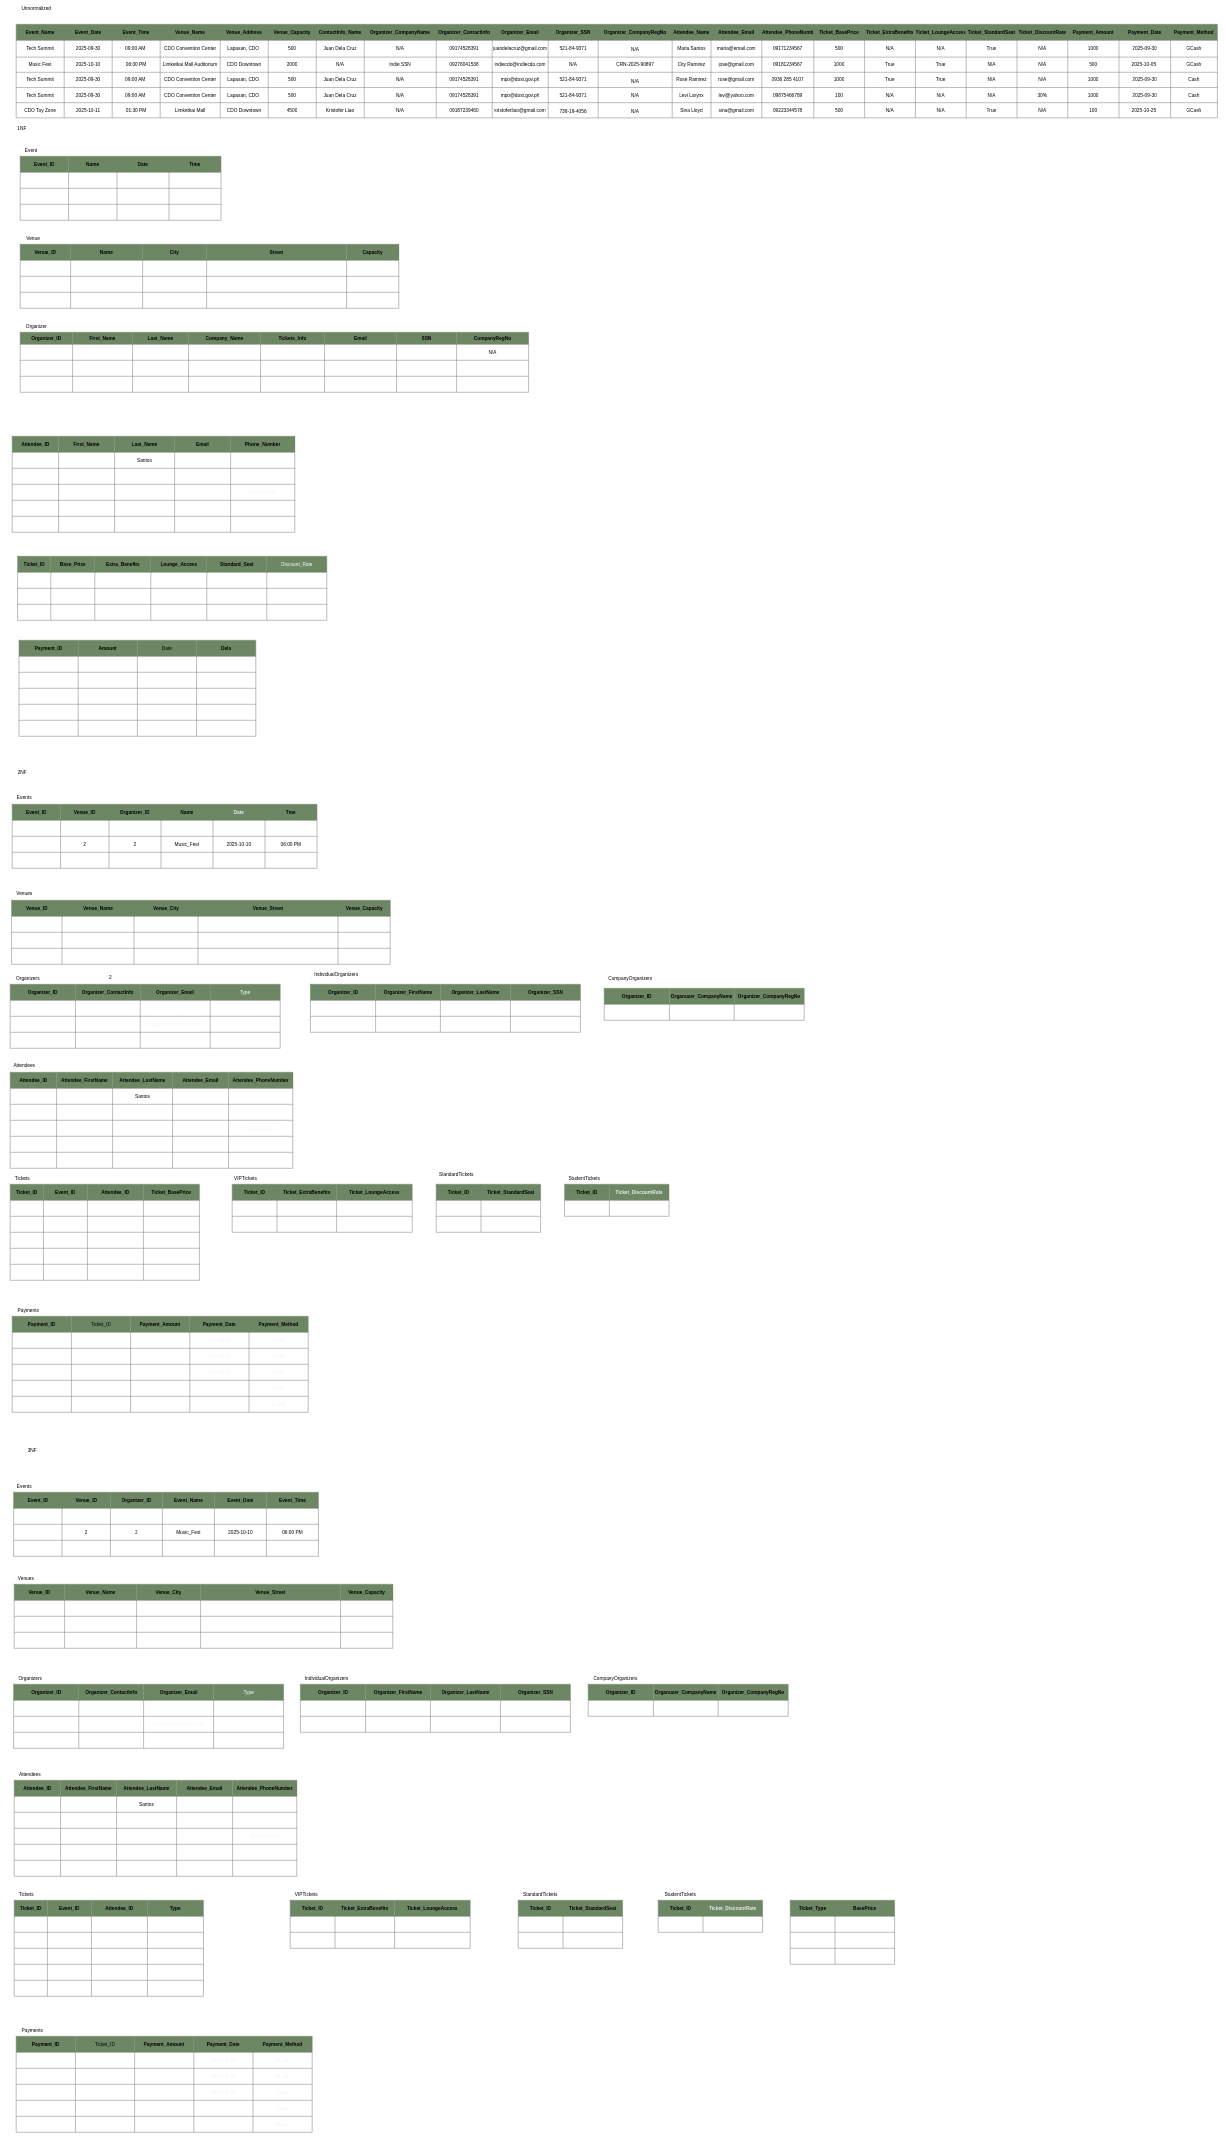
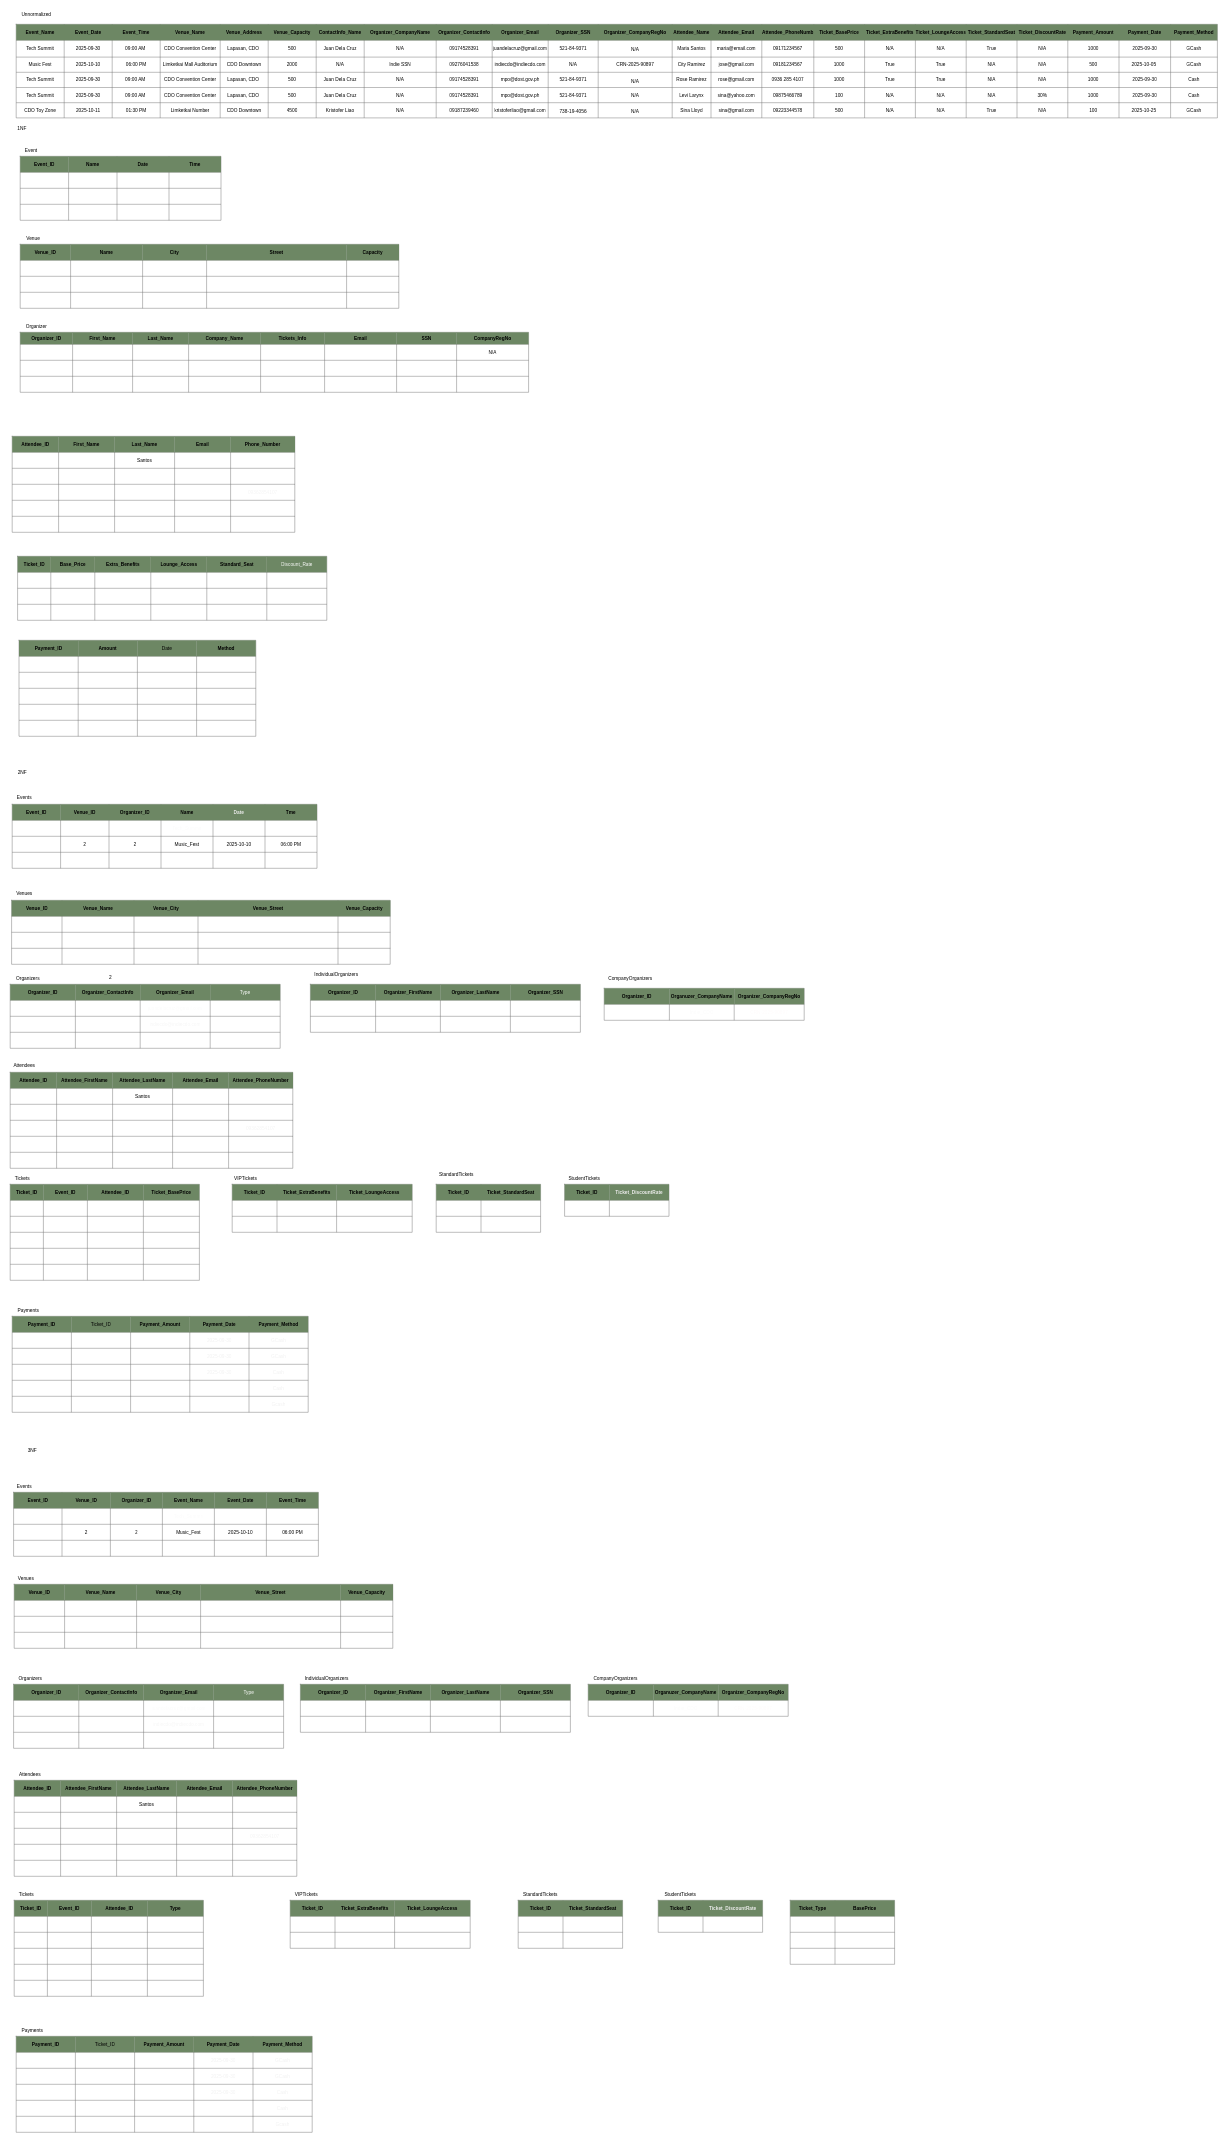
(36, 8) -> (36, 14)
(736, 95) -> (736, 95)
(190, 110) -> (190, 110)
(226, 648) -> (226, 648)
